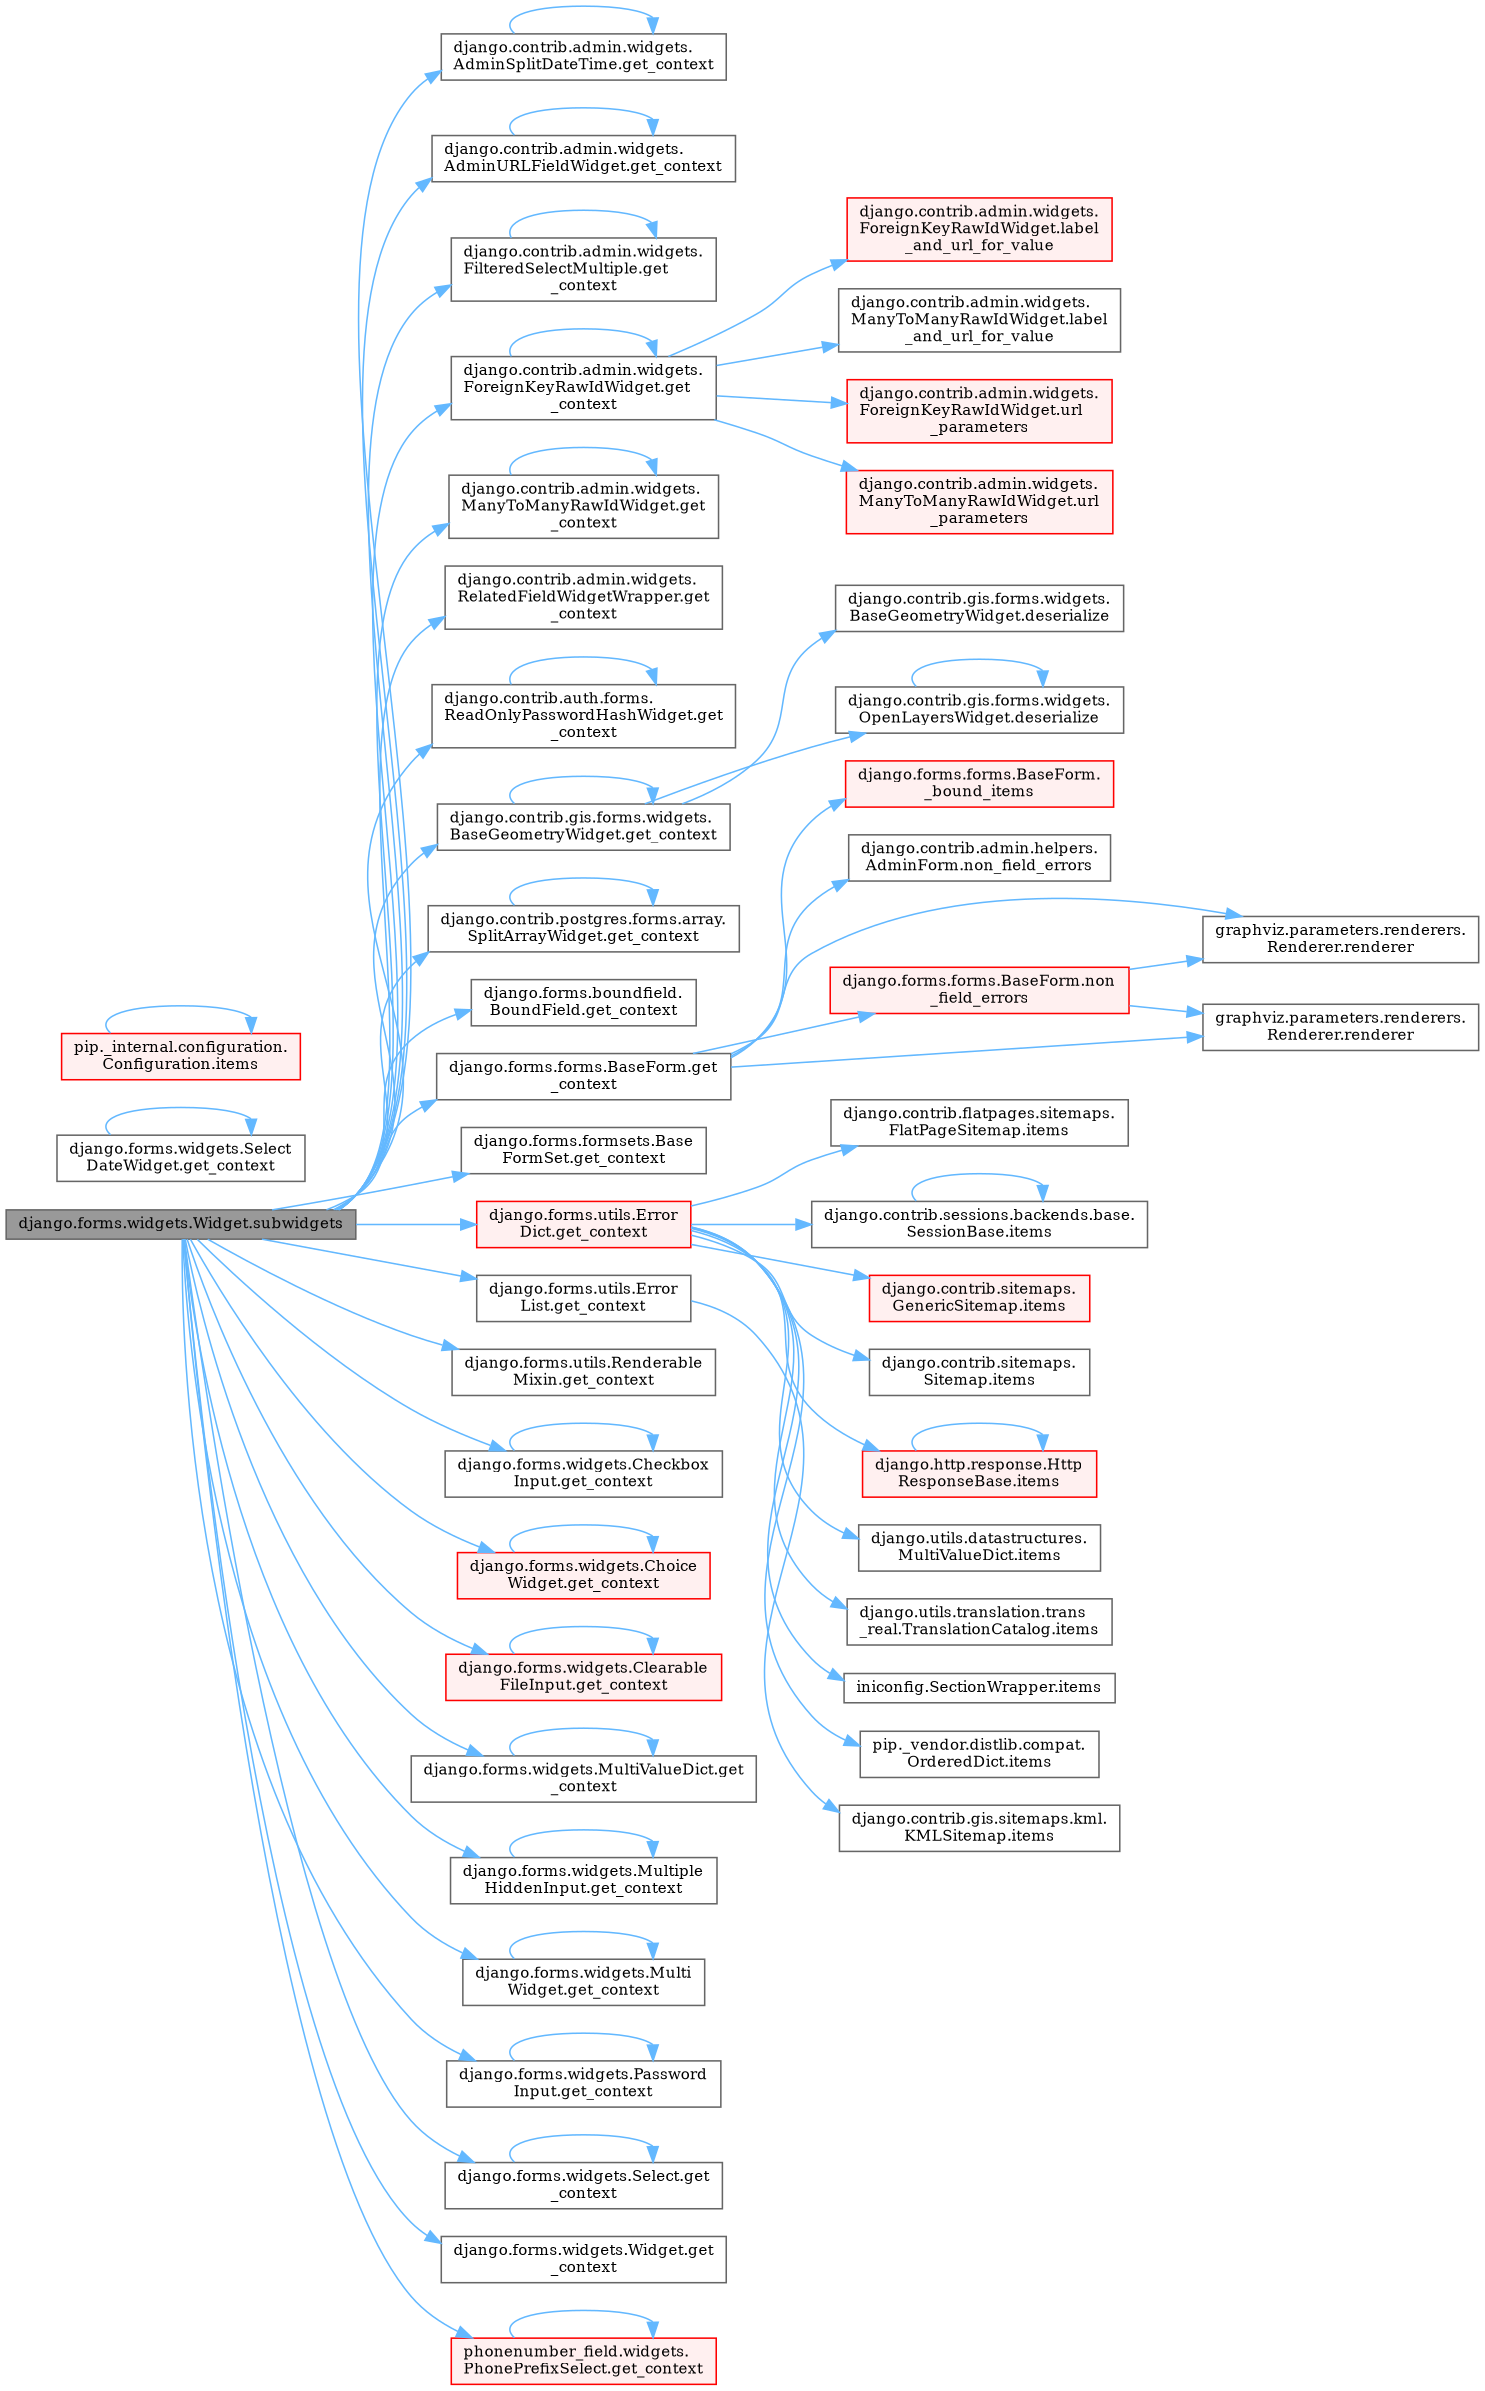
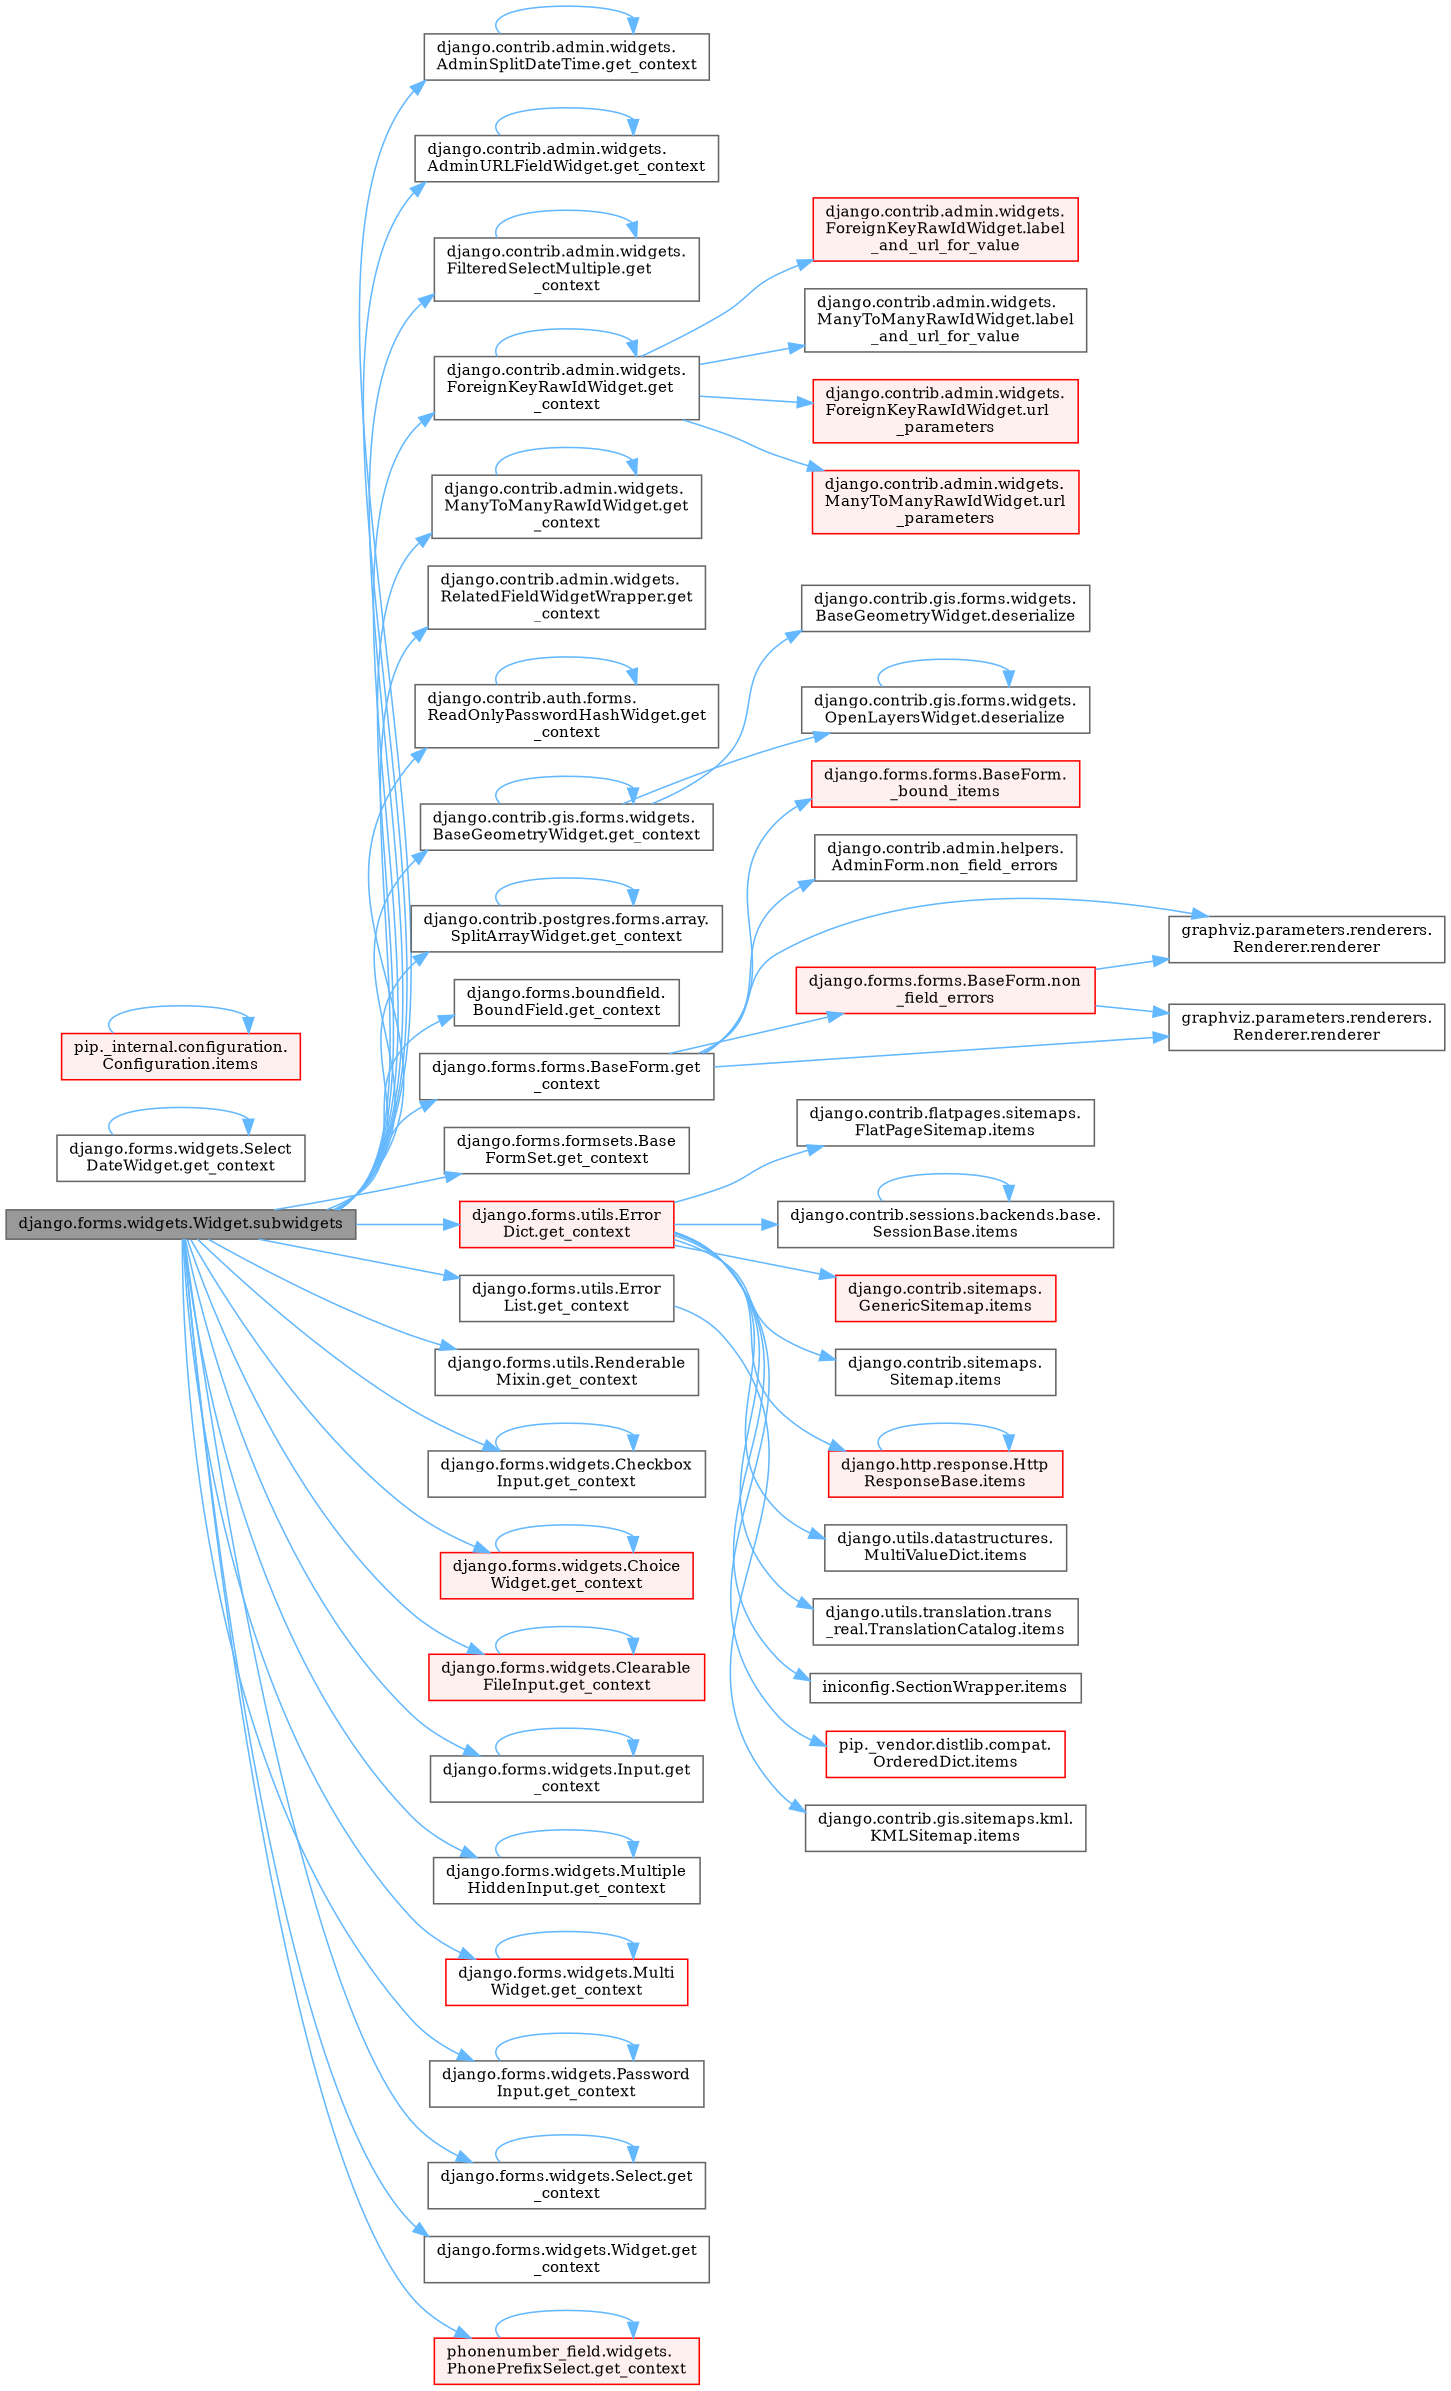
(980, 1754) -> (946, 1754)
(584, 1779) -> (567, 1779)
(584, 1982) -> (567, 1982)
